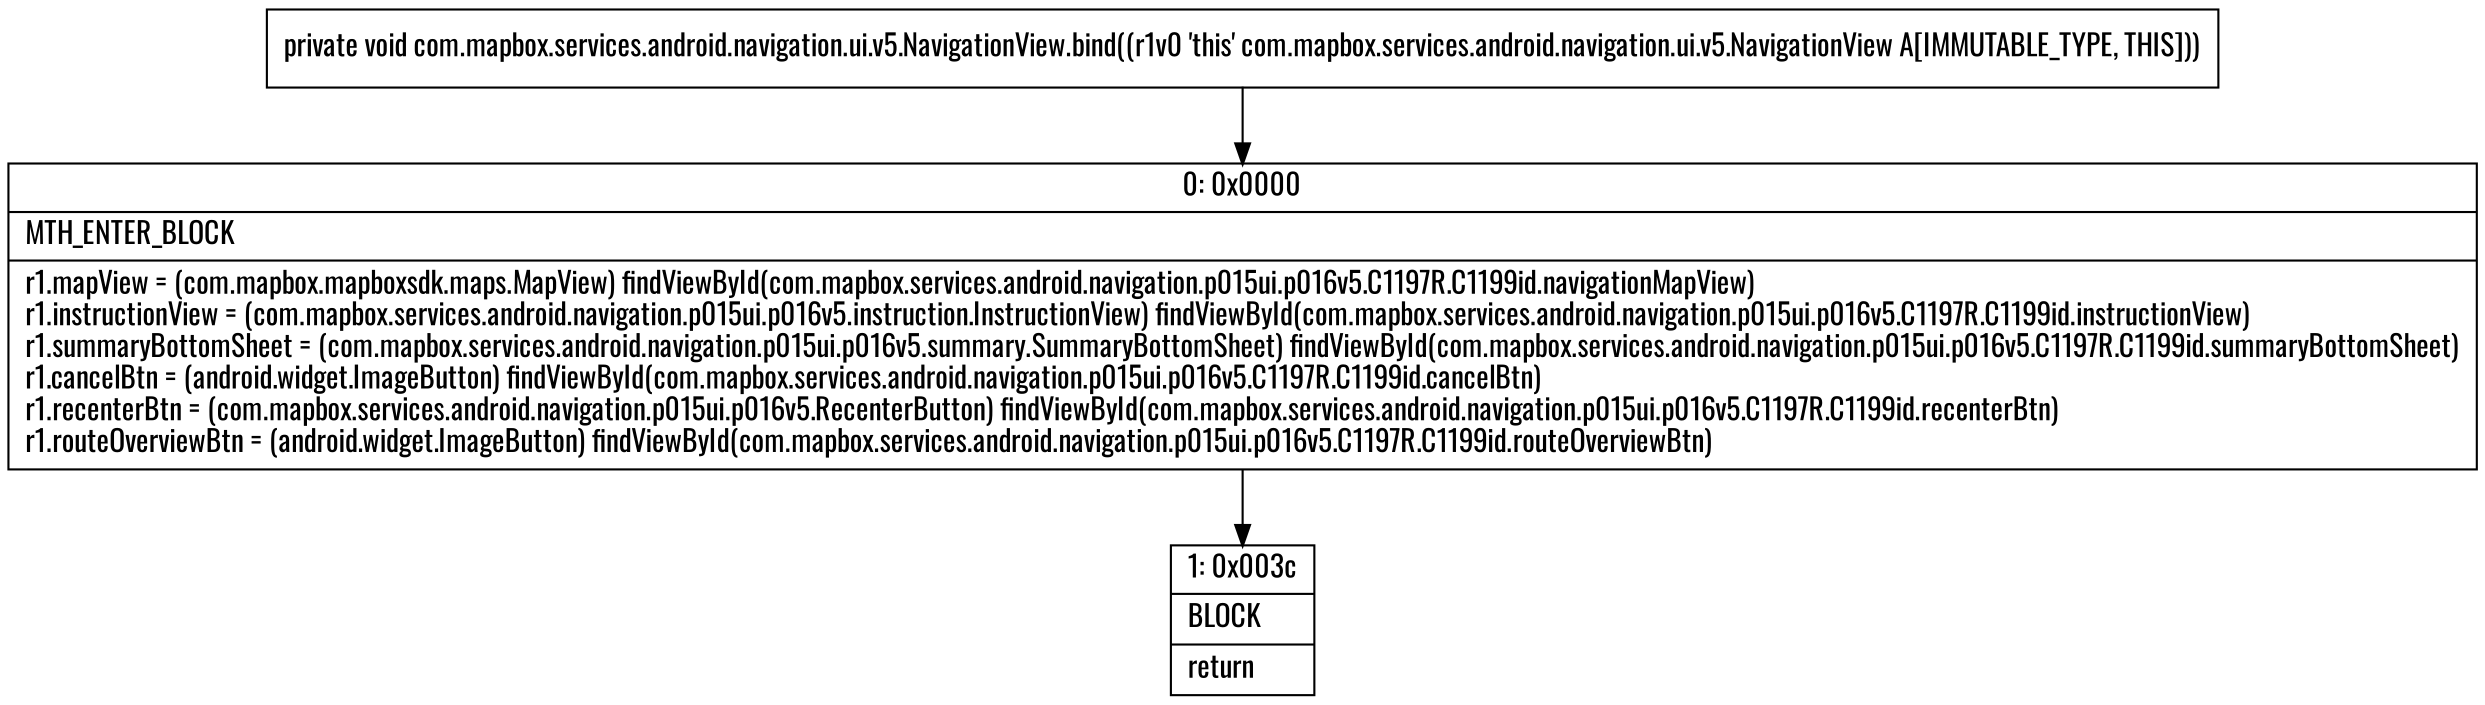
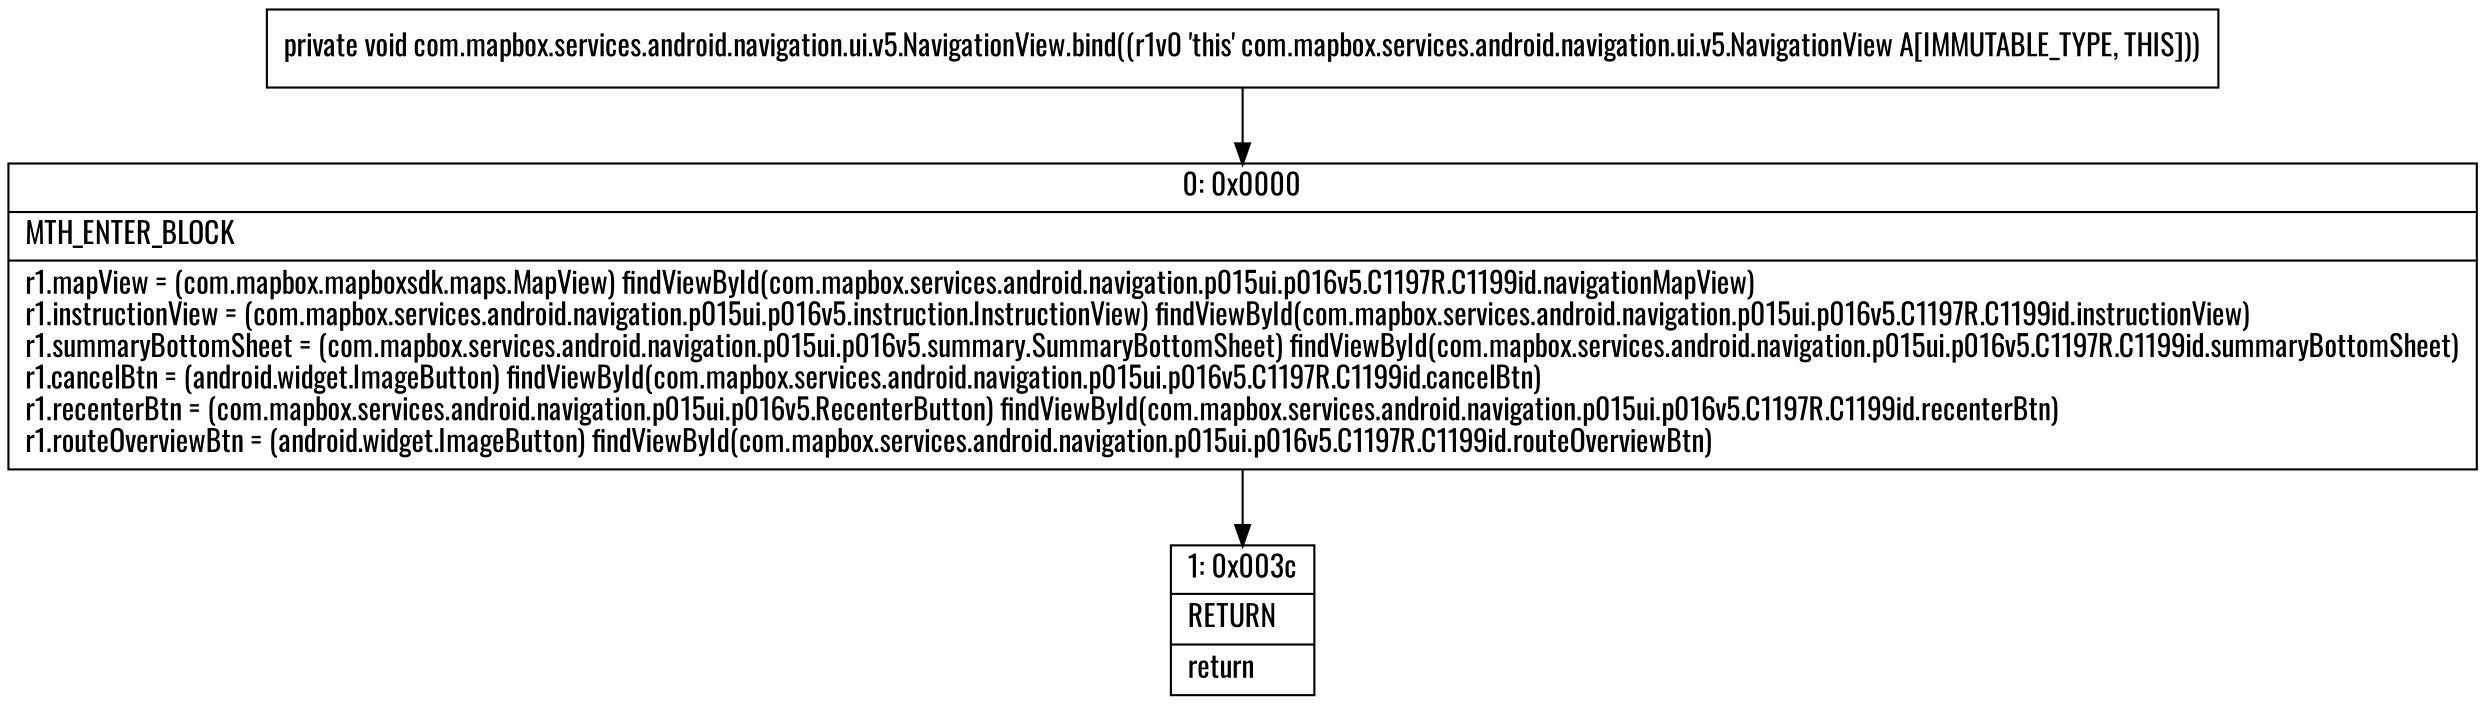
(1225, 618) -> (1233, 618)
